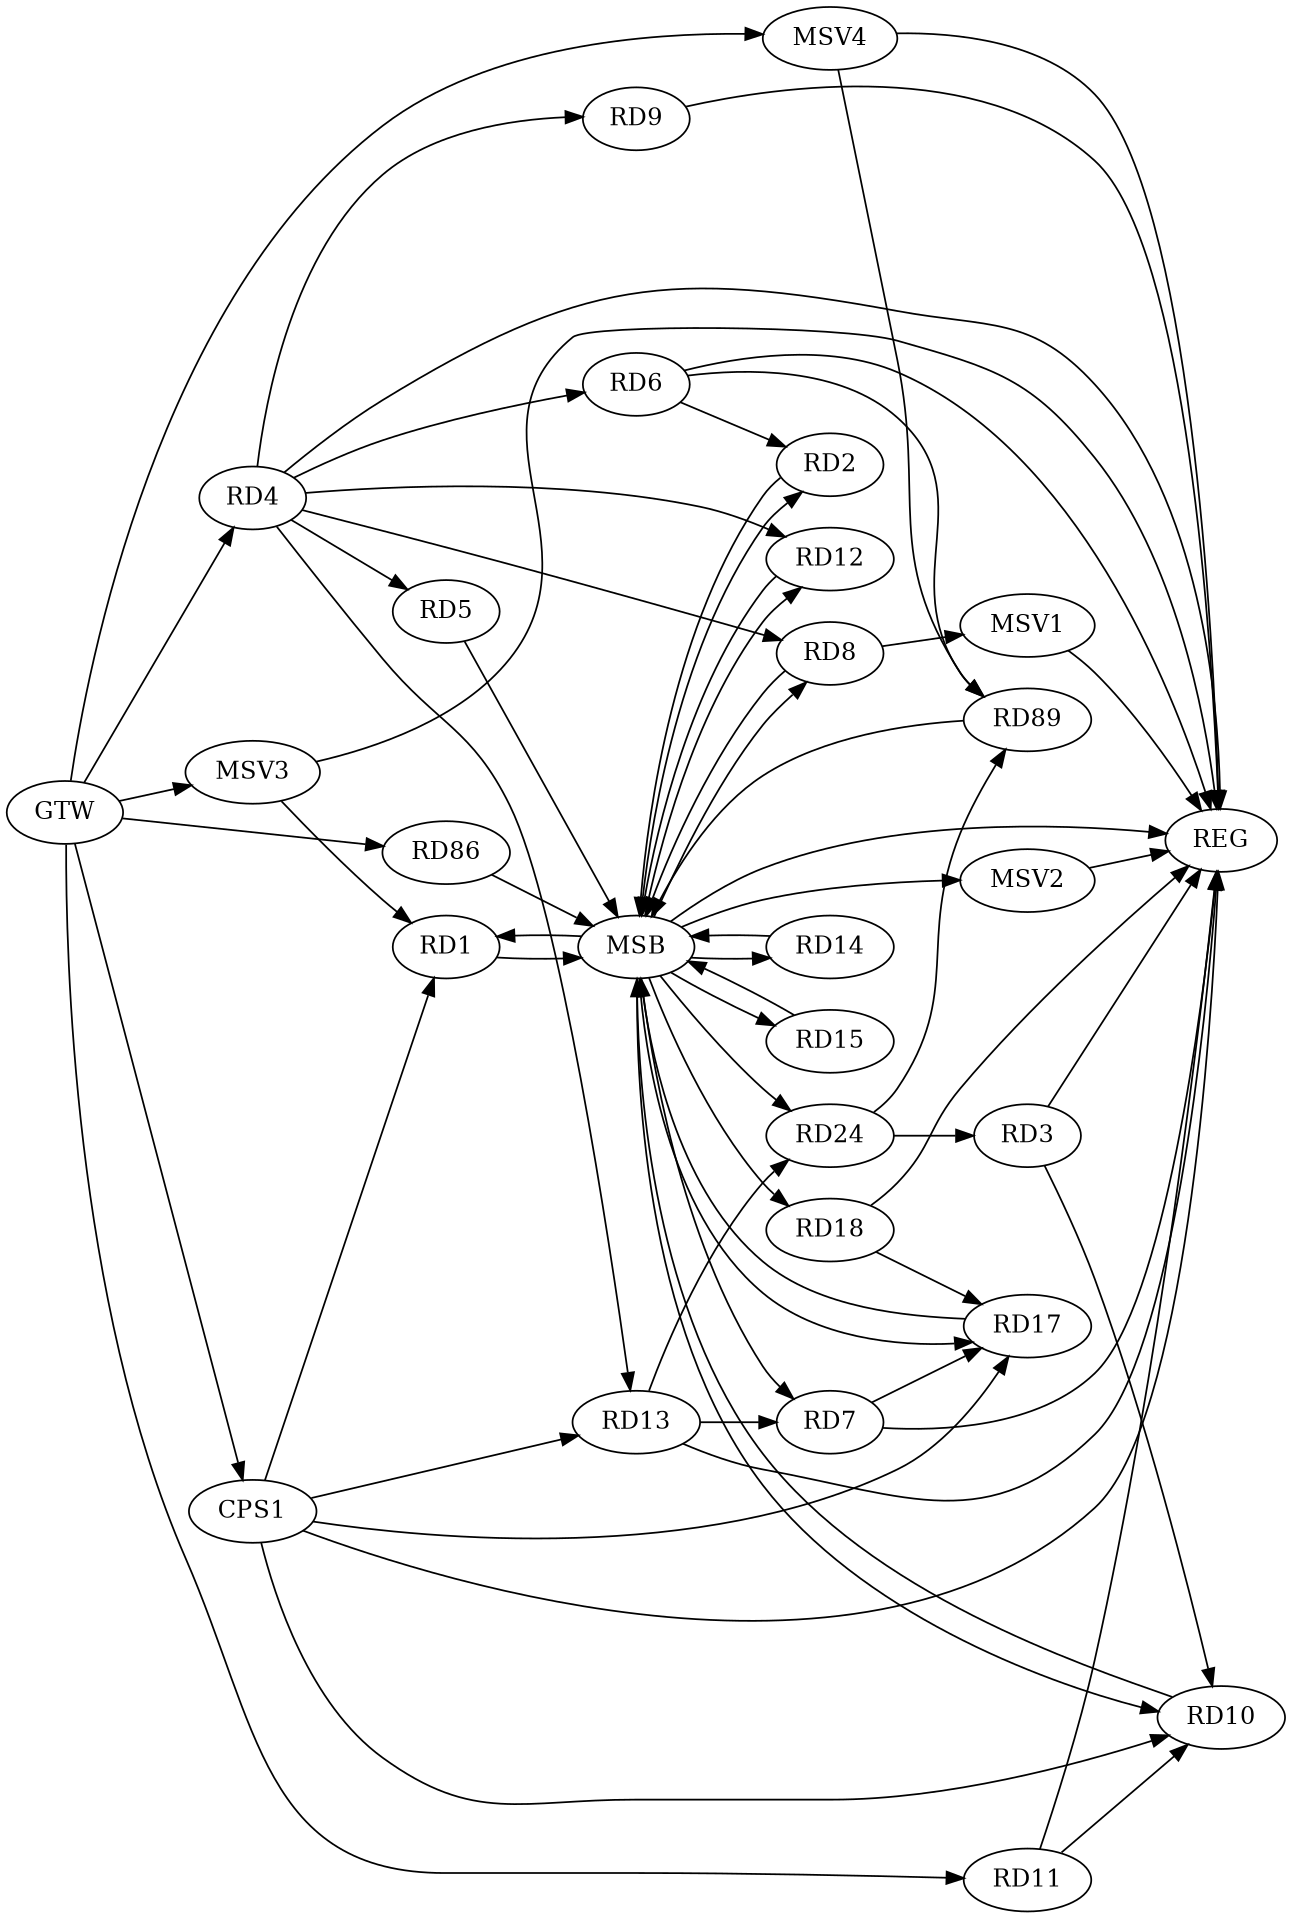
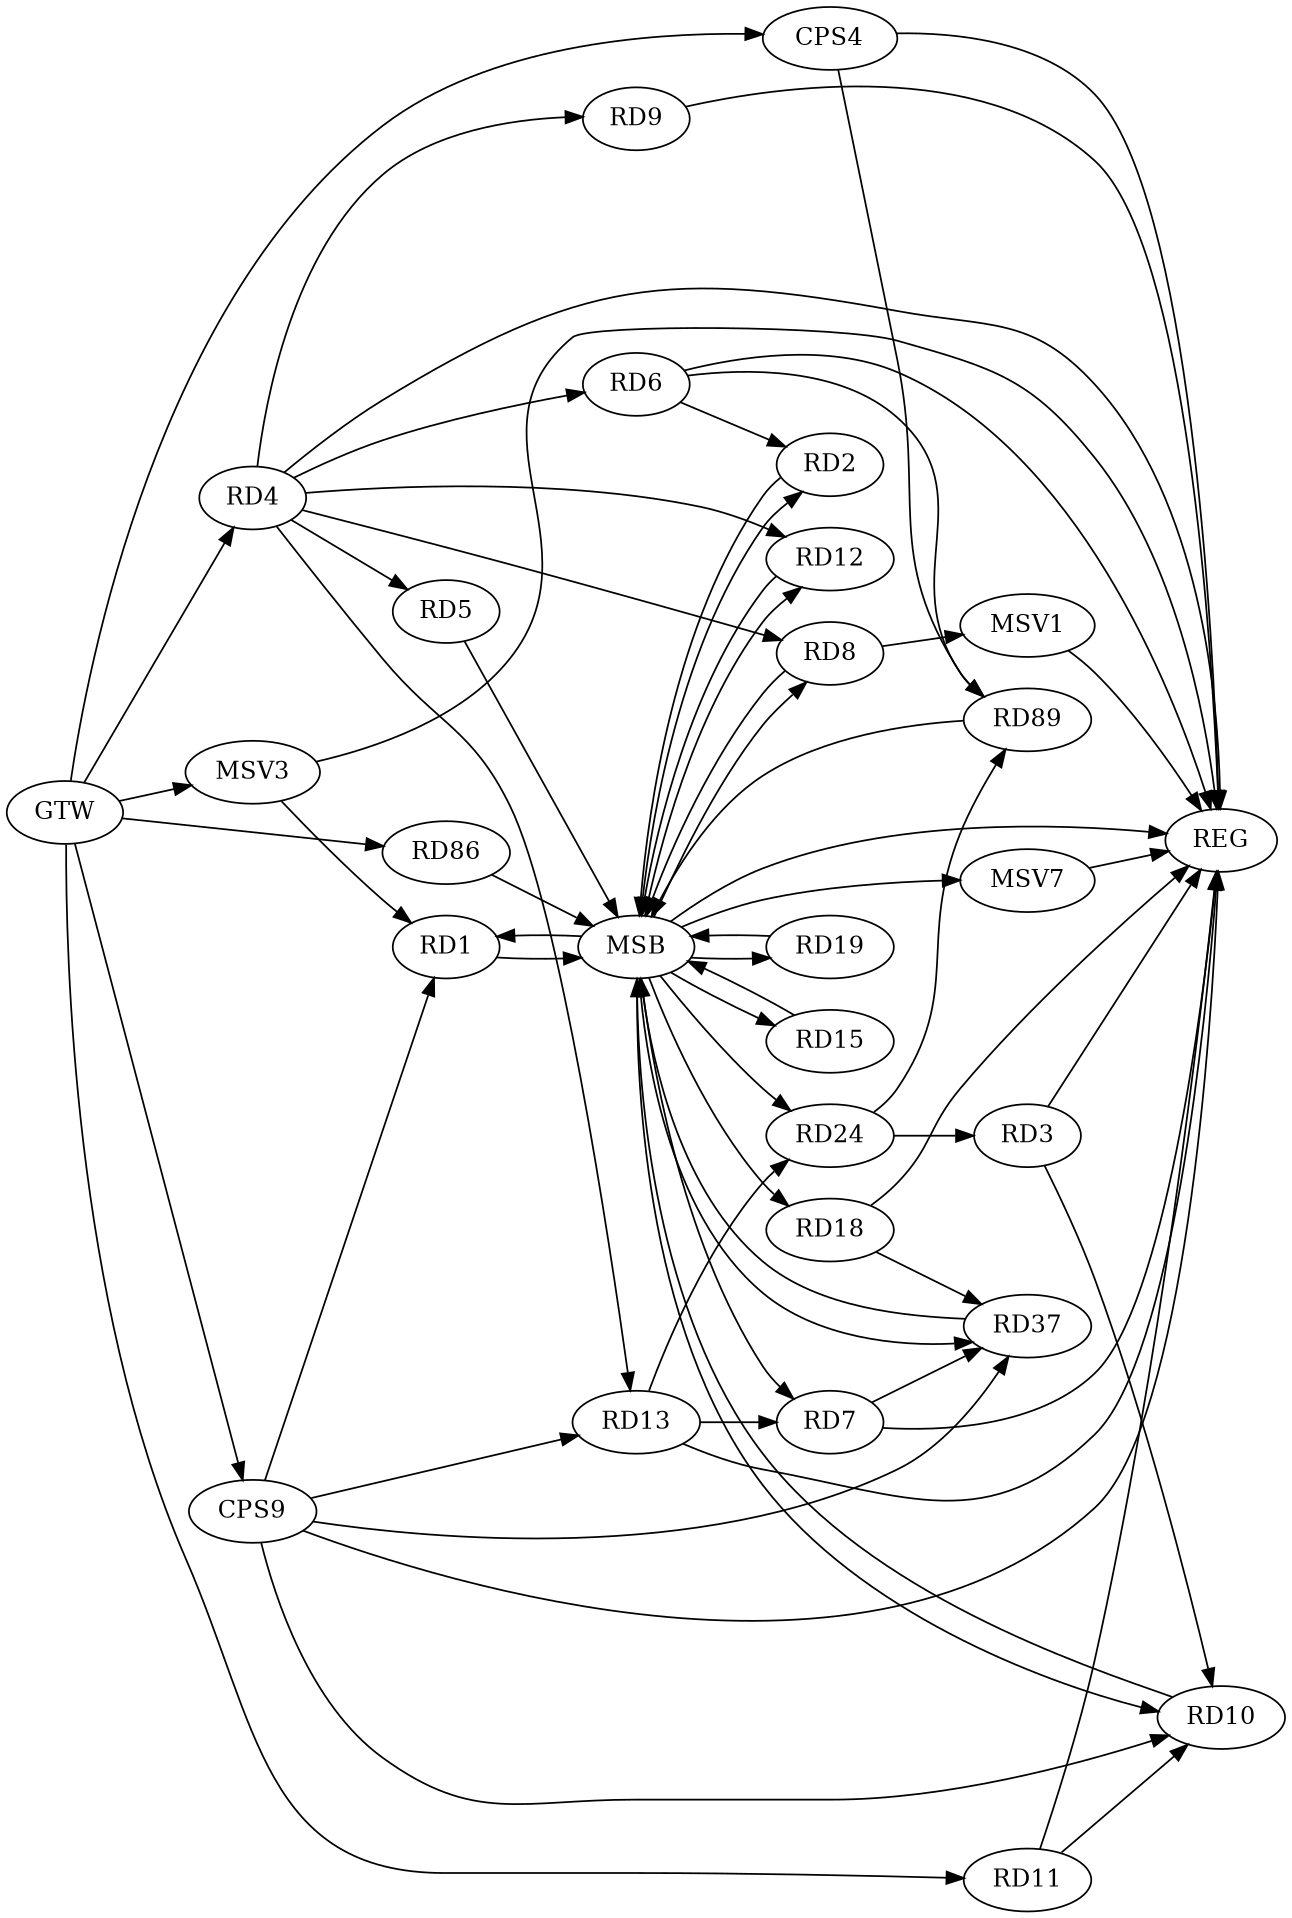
(830, 38) -> (830, 38)
(1027, 881) -> (1027, 881)
(830, 947) -> (830, 947)
(1027, 1326) -> (1027, 1326)
(253, 1511) -> (253, 1511)
